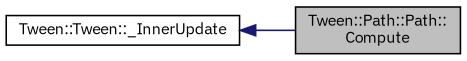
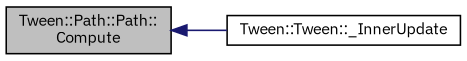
(276, 30) -> (207, 30)
